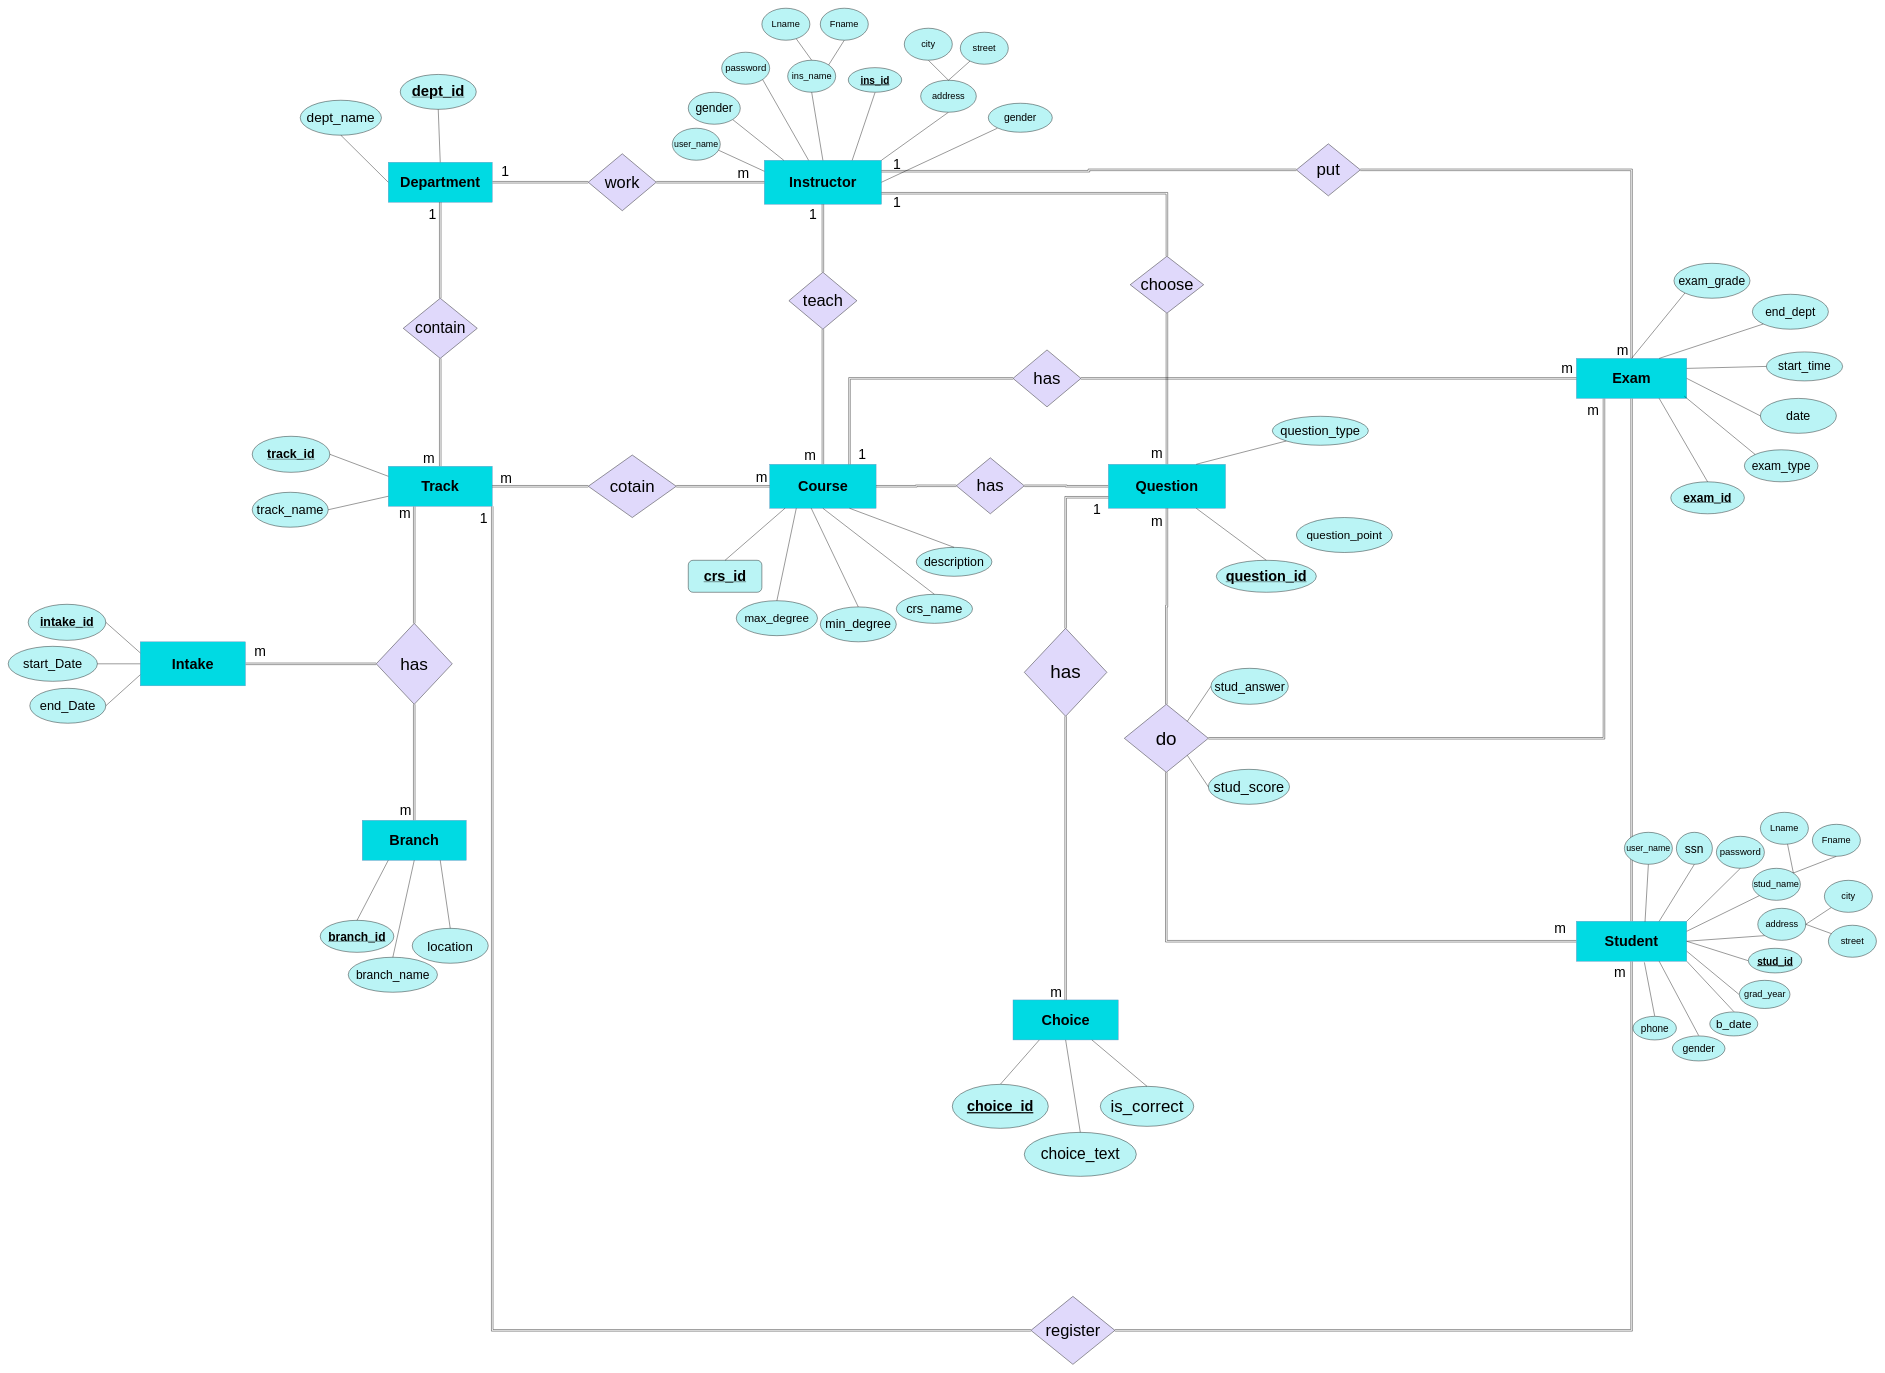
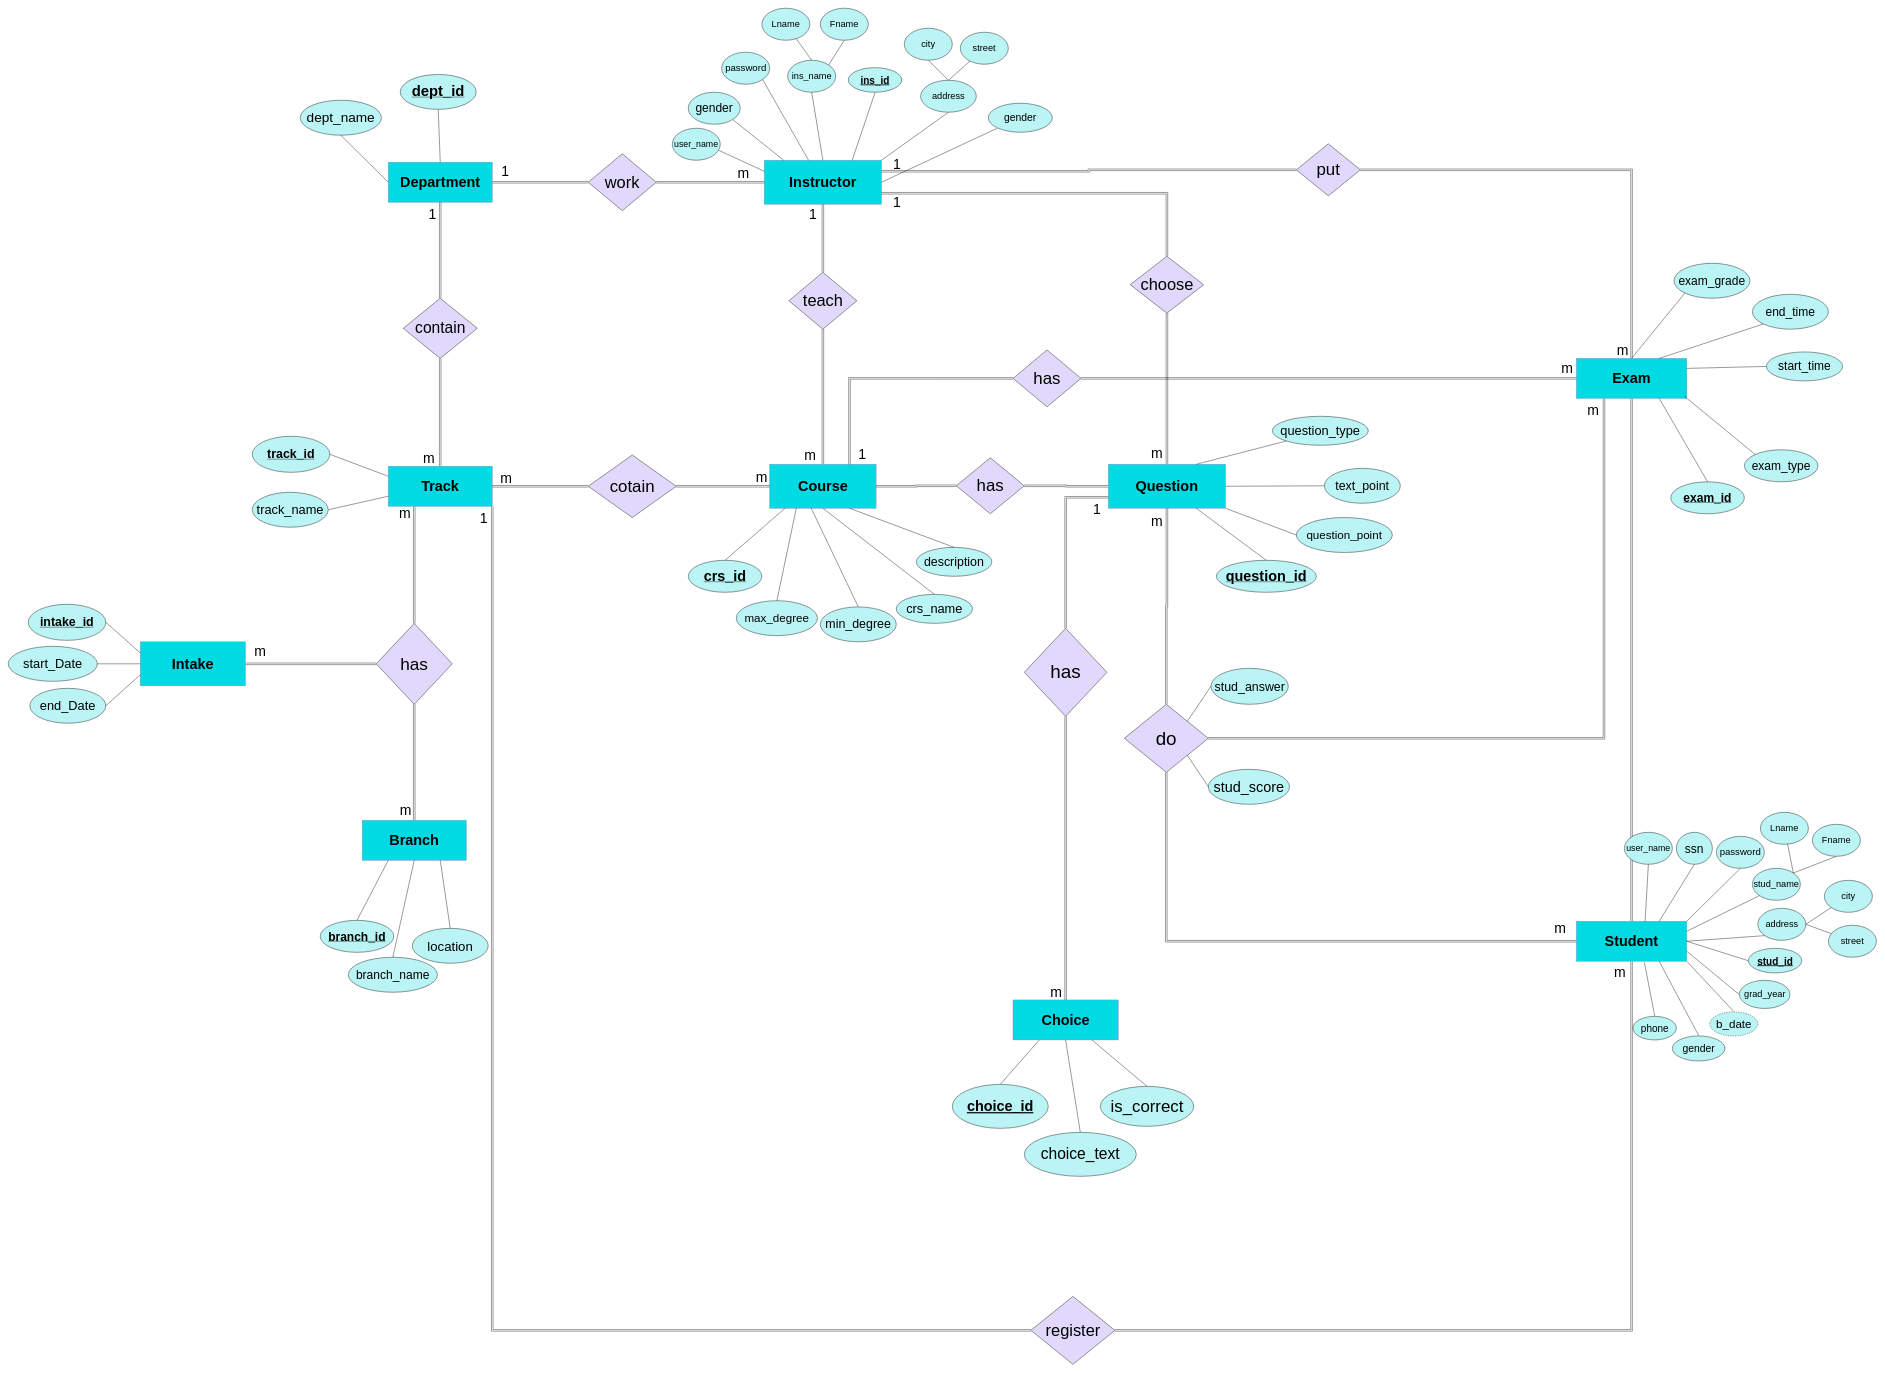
(1790, 312) -> (1790, 312)
(1723, 397) -> none
(1798, 416) -> none
none -> (1241, 486)
none -> (1362, 486)
none -> (1261, 522)
(725, 576) -> (725, 576)
(1734, 1024) -> (1734, 1024)
